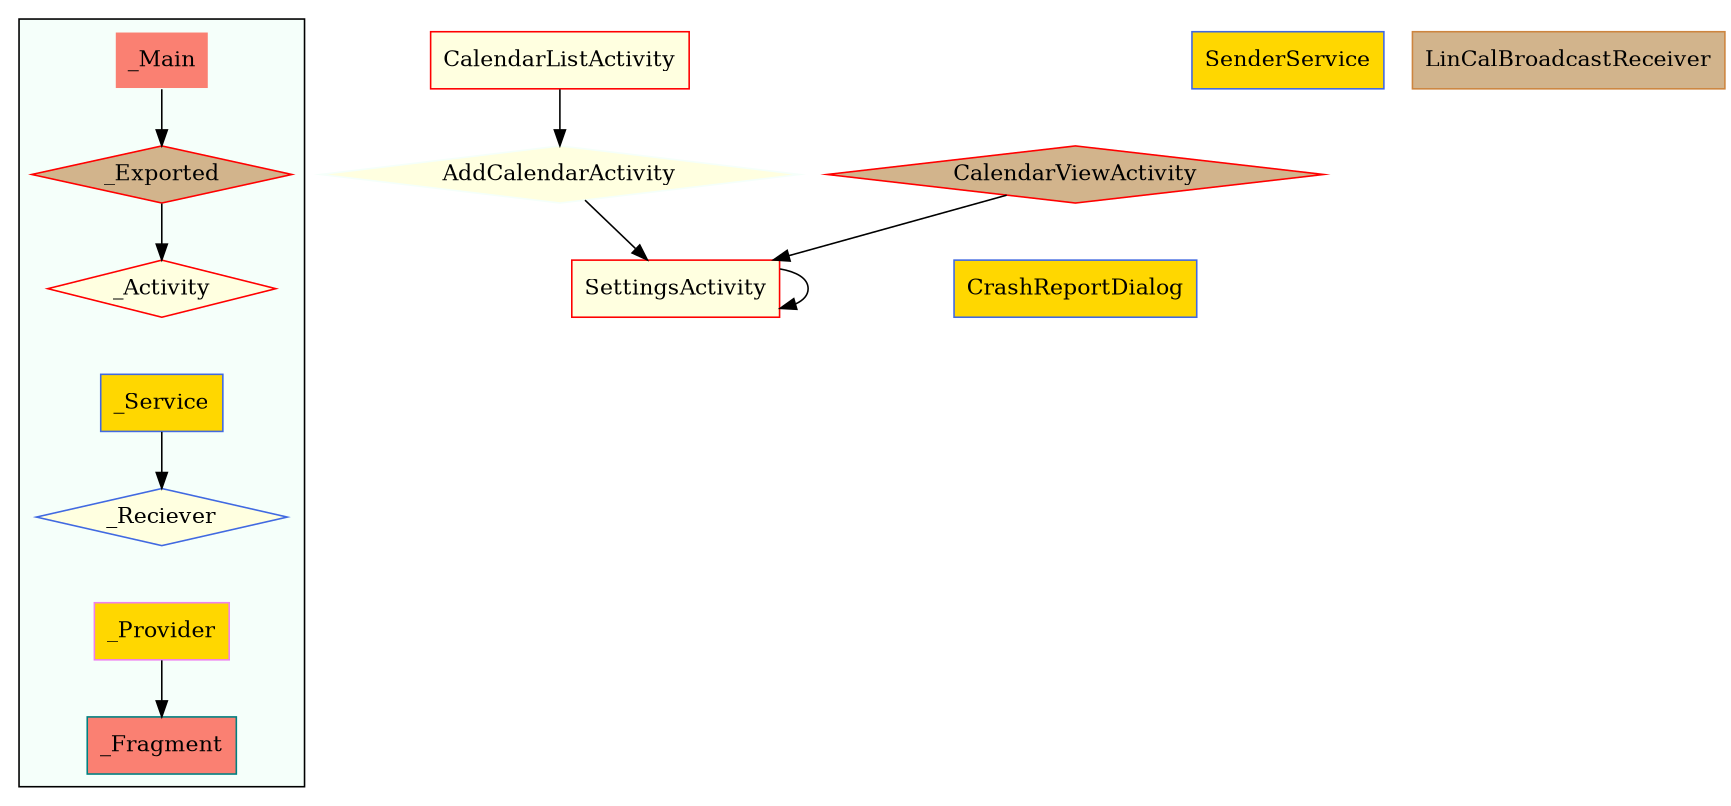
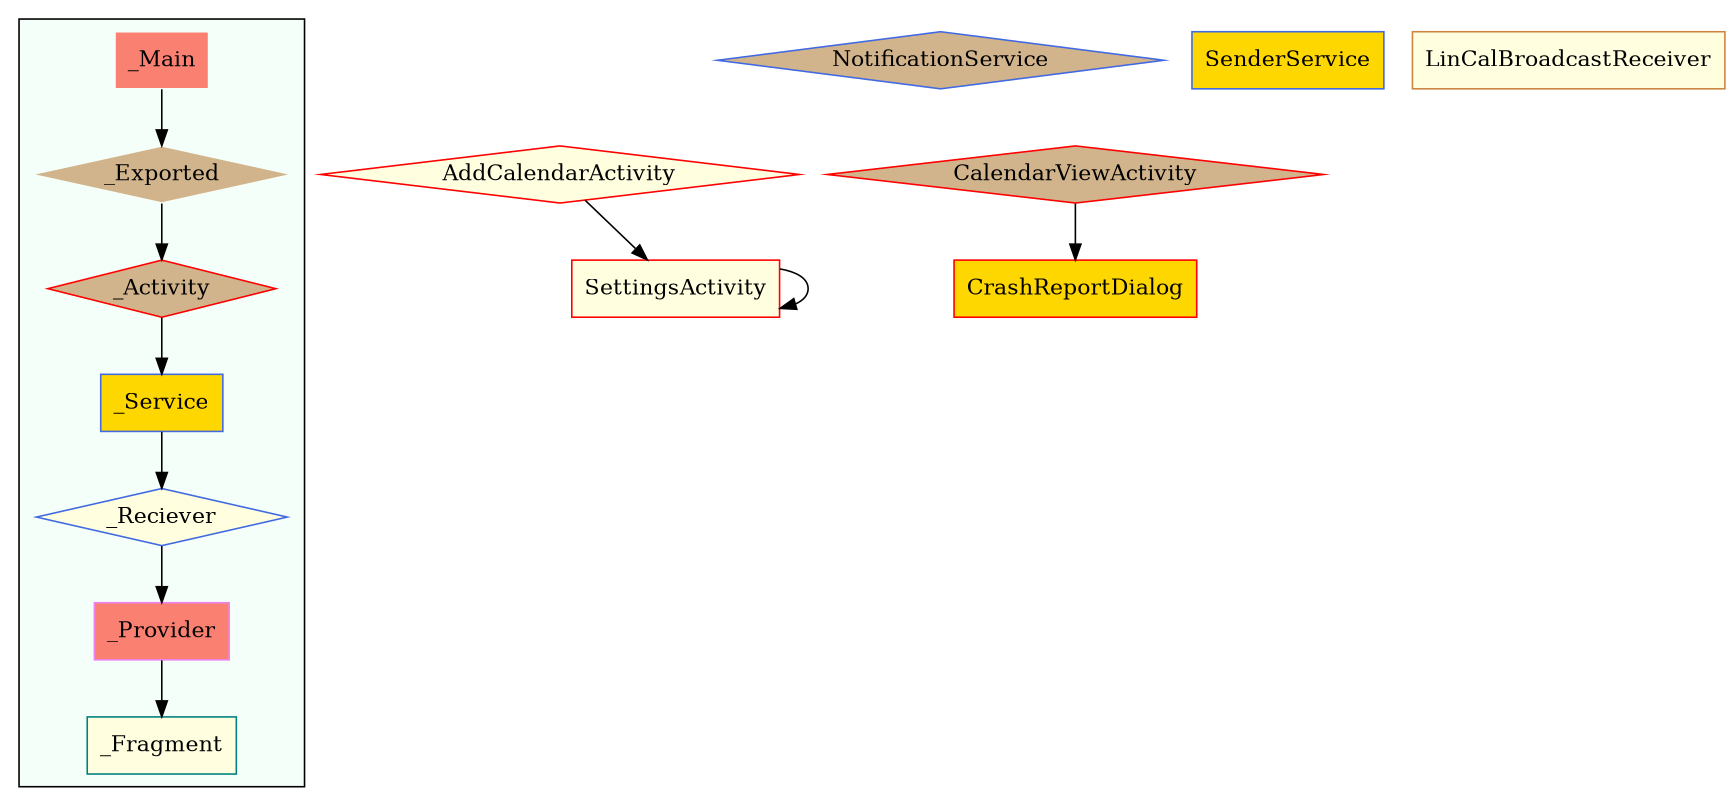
(560, 60) -> none
none -> (941, 60)
(1569, 60) -> (1569, 60)
(162, 174) -> (162, 174)
(560, 174) -> (560, 174)
(898, 225) -> (1075, 224)
(162, 289) -> (162, 289)
(1075, 289) -> (1075, 289)
none -> (162, 338)
none -> (162, 566)
(162, 631) -> (162, 631)
(162, 745) -> (162, 745)
